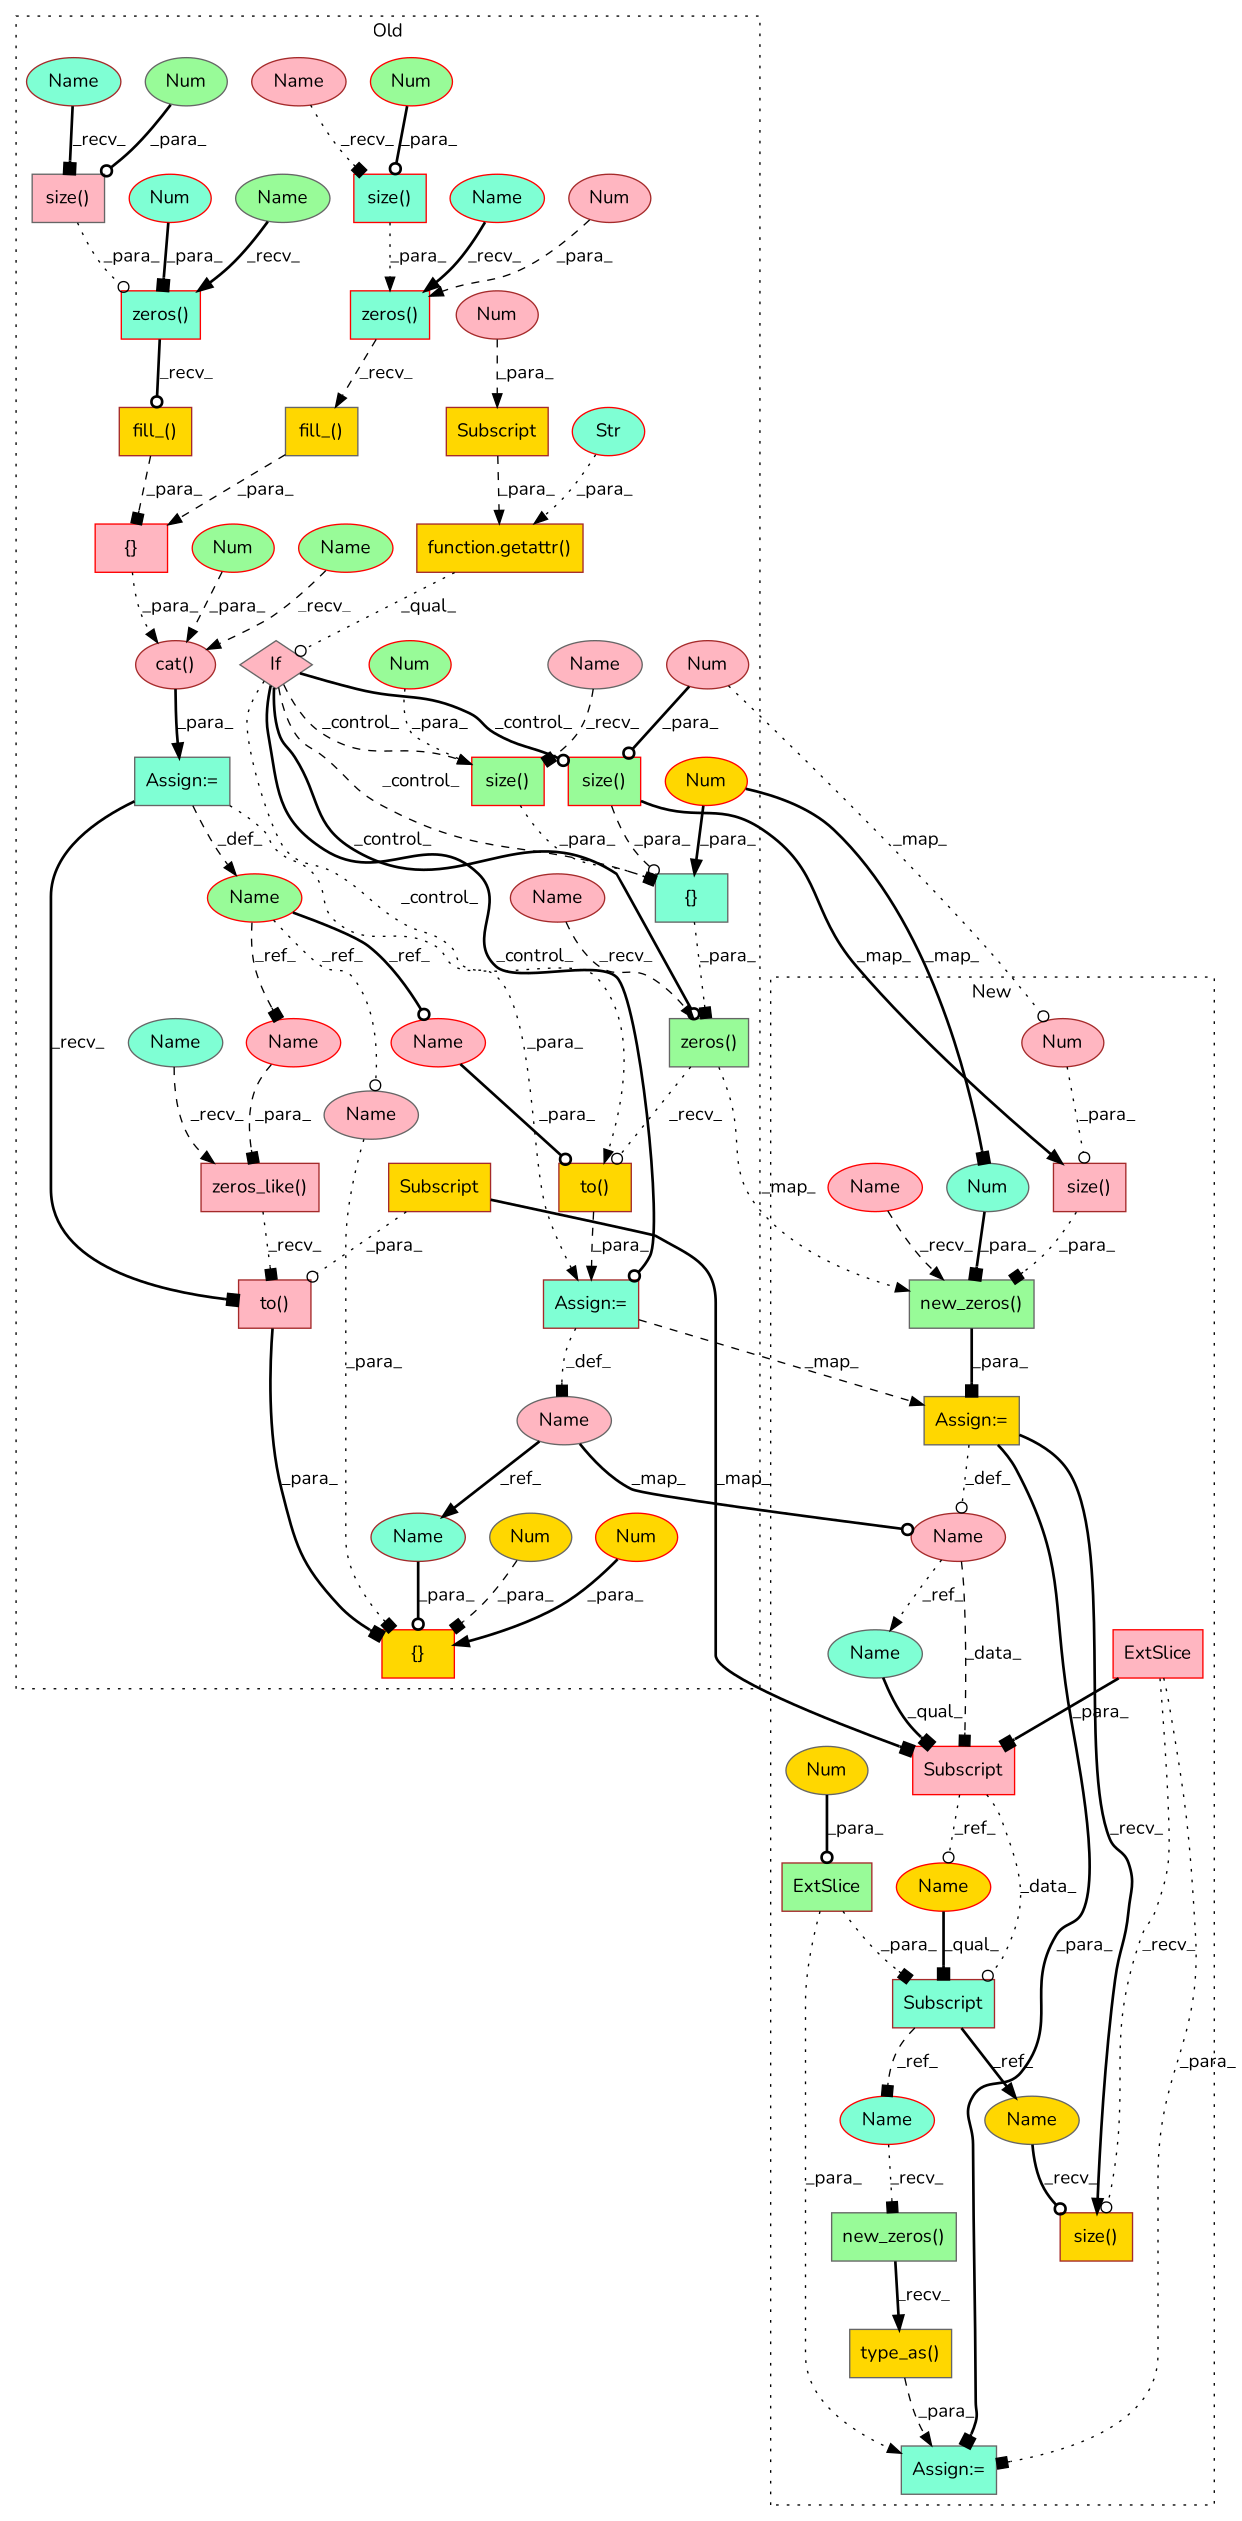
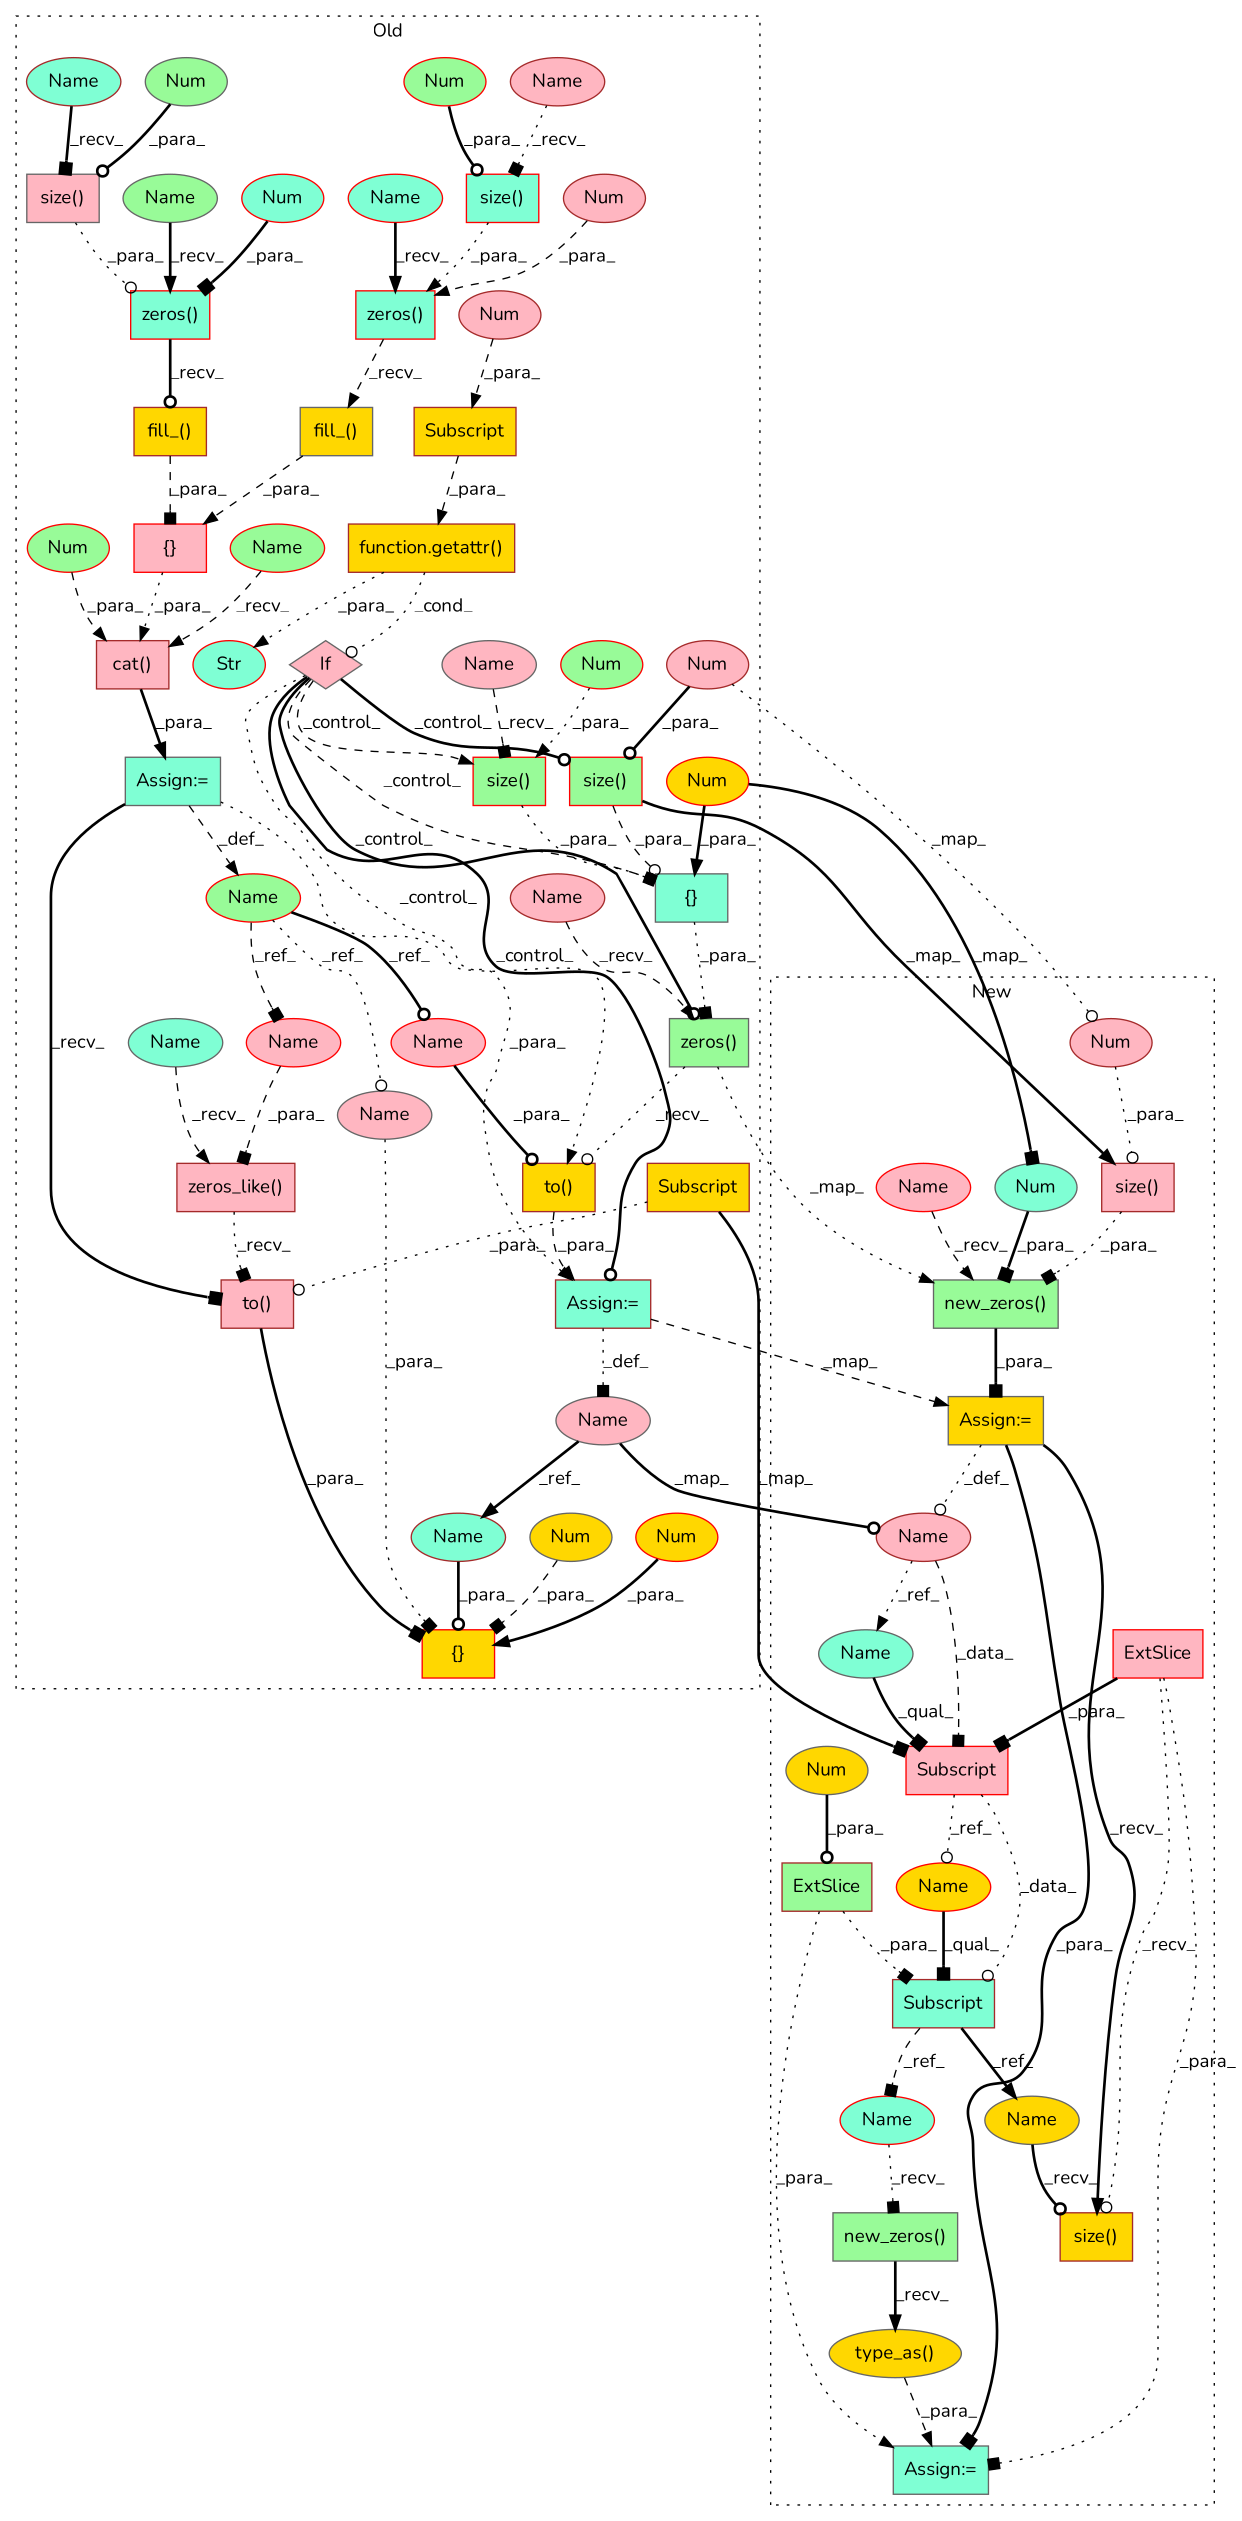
(573, 487) -> (324, 604)
(429, 606) -> (444, 606)
(176, 665) -> (133, 665)
(901, 2354) -> (895, 2354)
